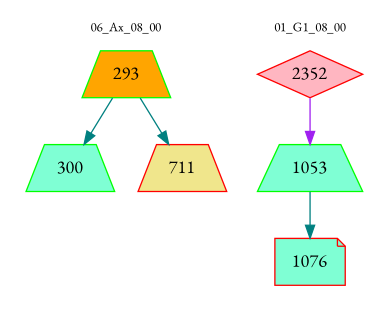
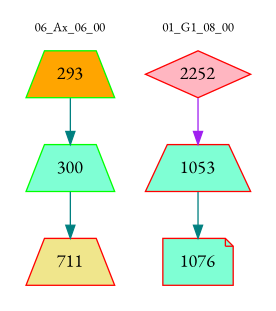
(126, 28) -> (70, 28)
(310, 74) -> (198, 74)
(151, 116) -> (70, 209)
(310, 168) -> (198, 168)
